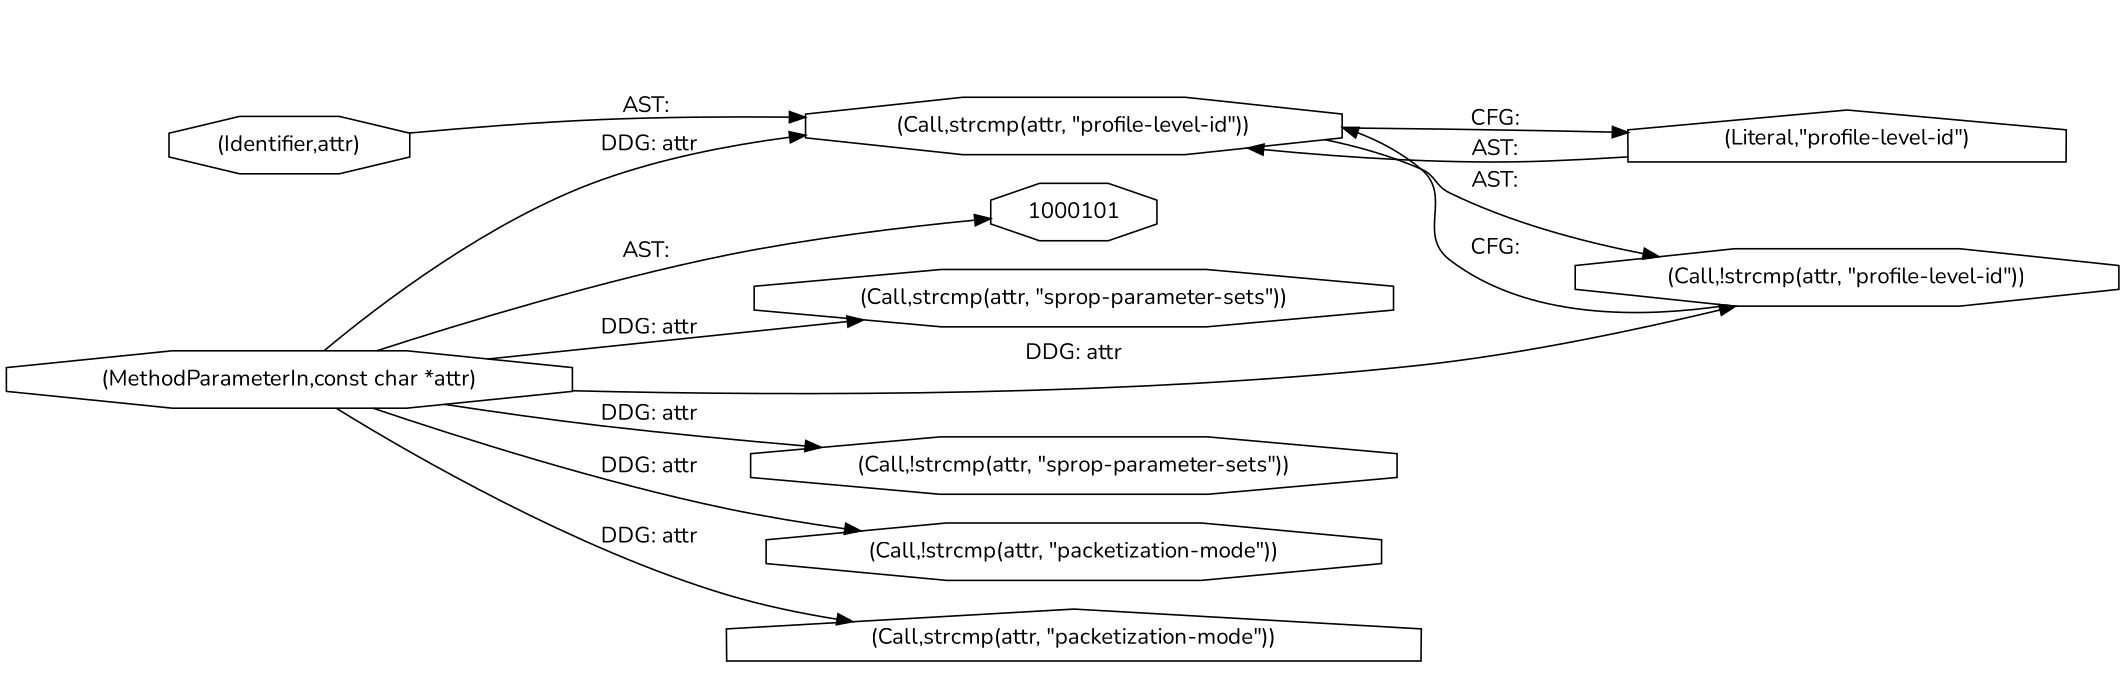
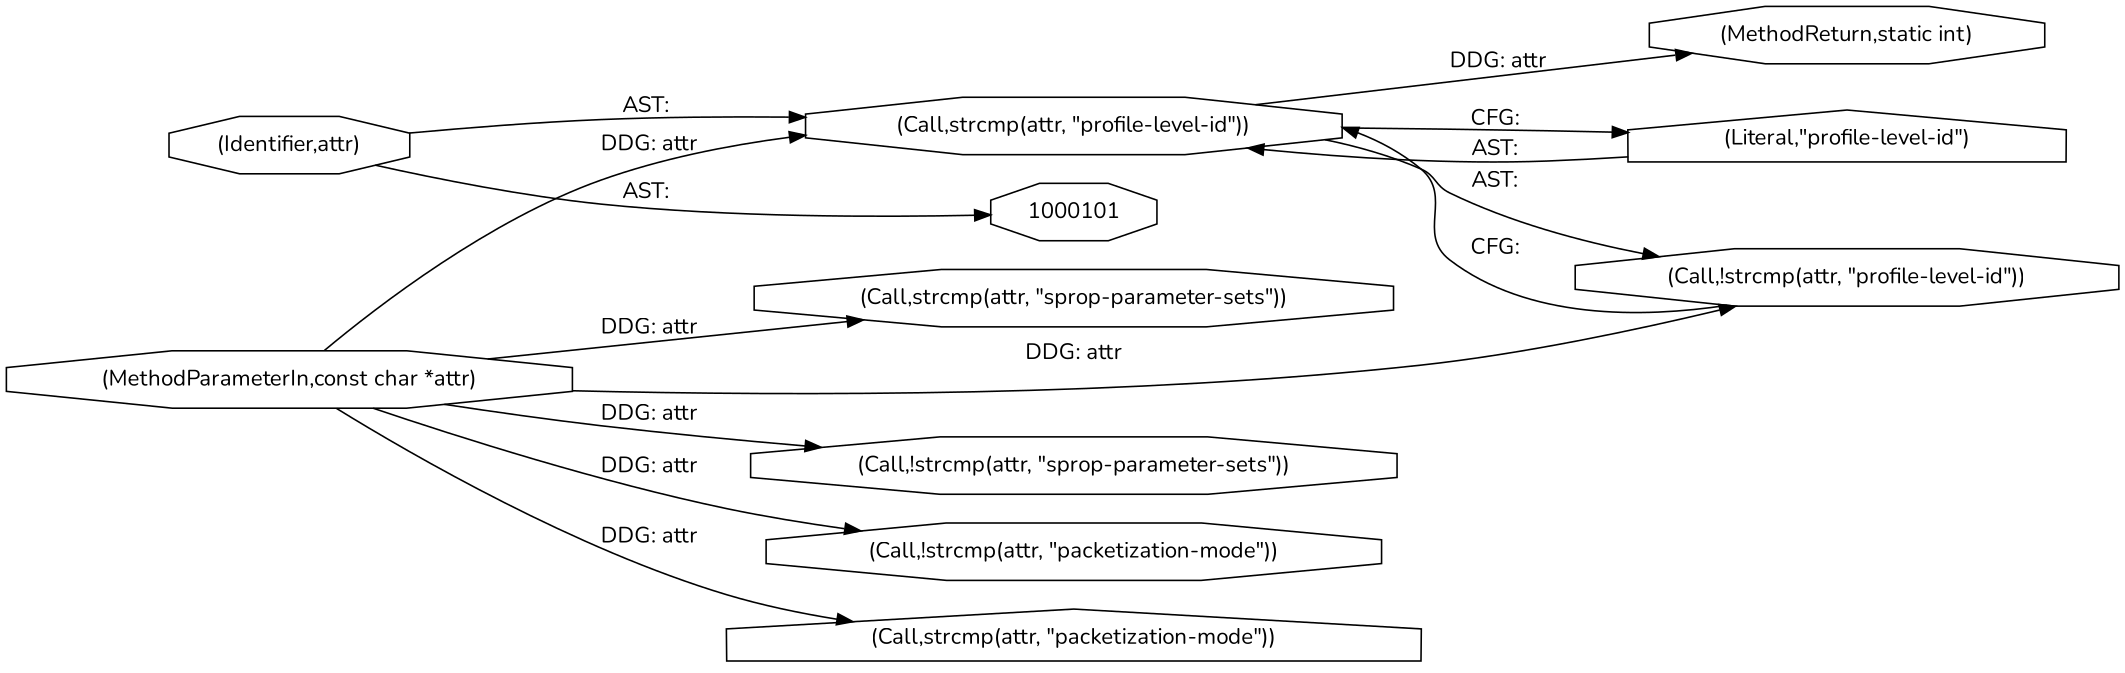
none -> (1847, 35)
(672, 267) -> (673, 210)
